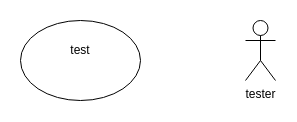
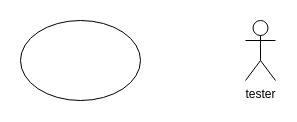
(81, 51) -> none
